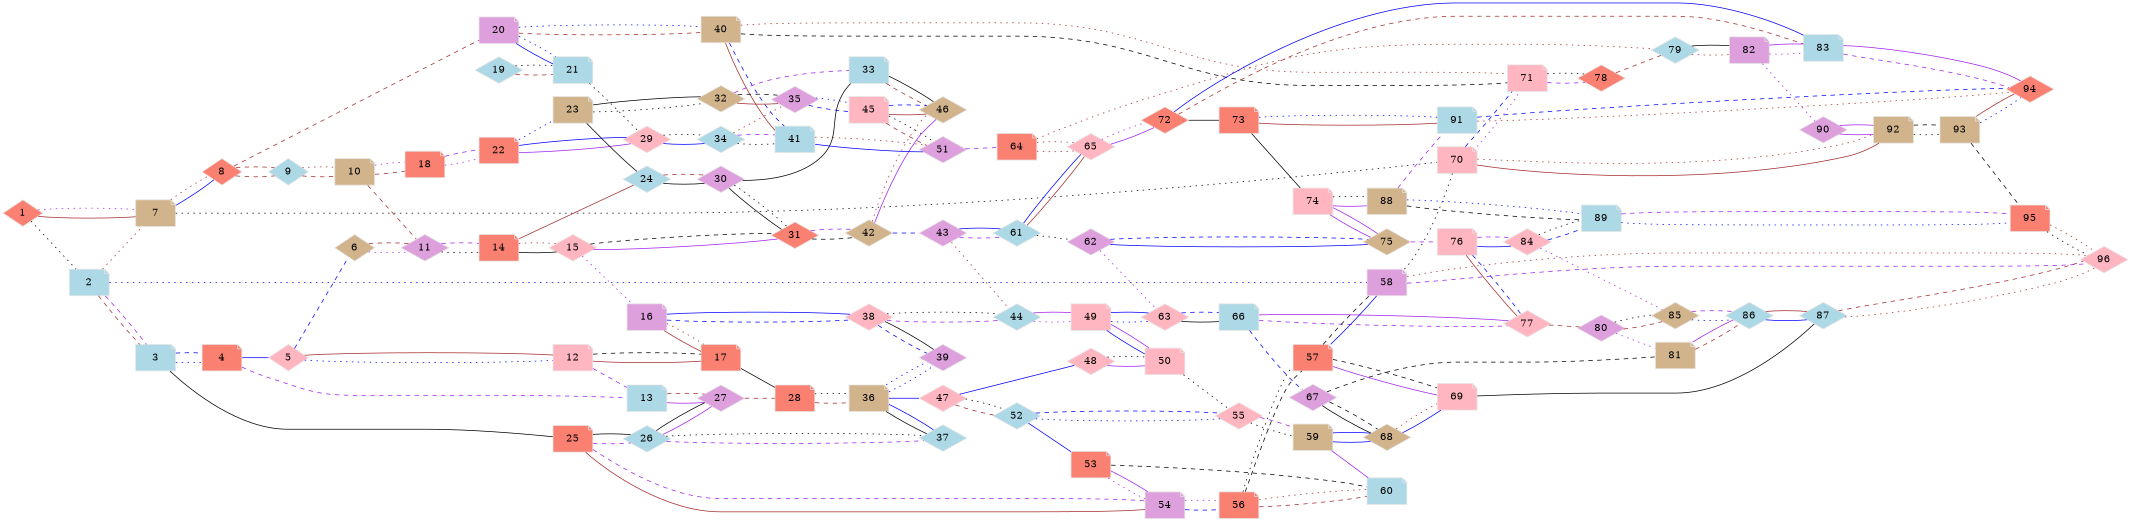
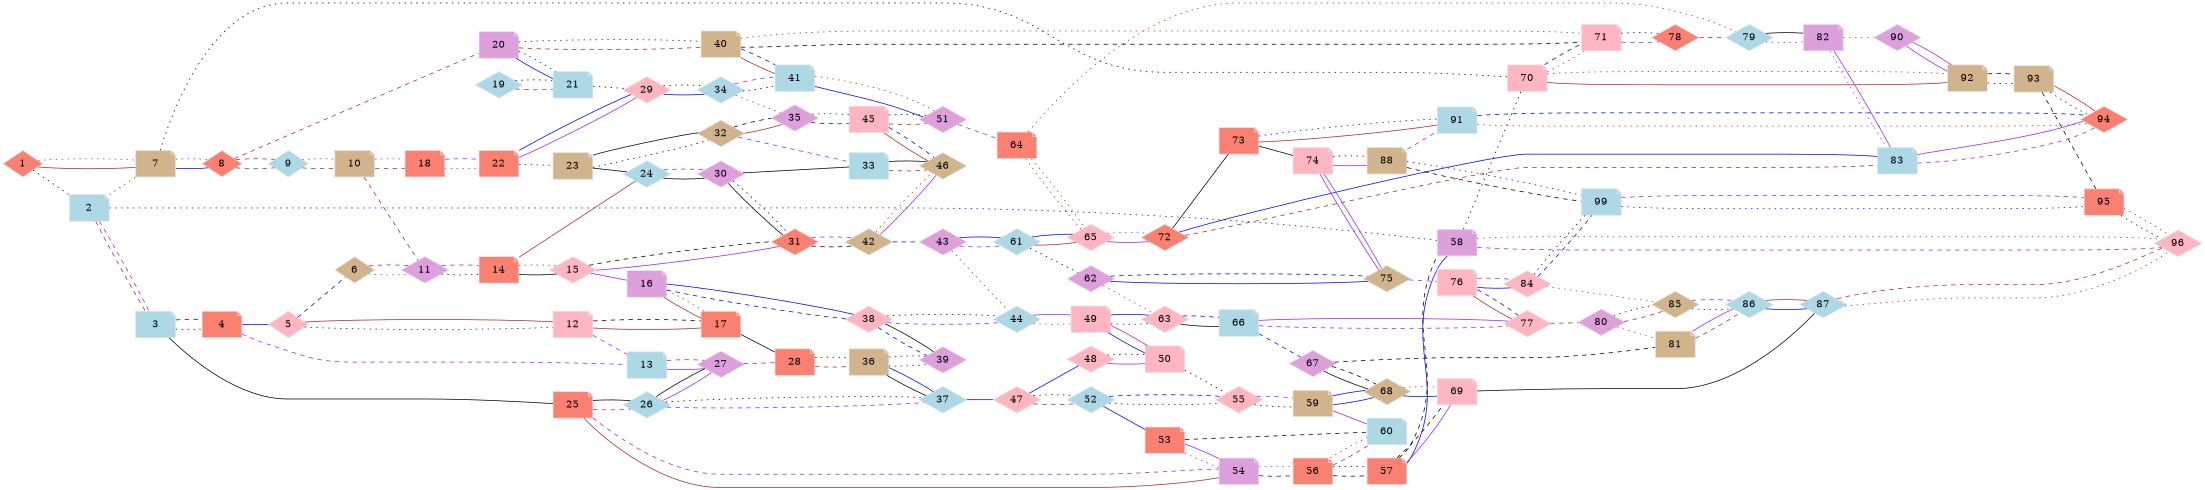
(1601, 218) -> (1601, 202)
(605, 277) -> (609, 277)
(904, 398) -> (980, 400)
